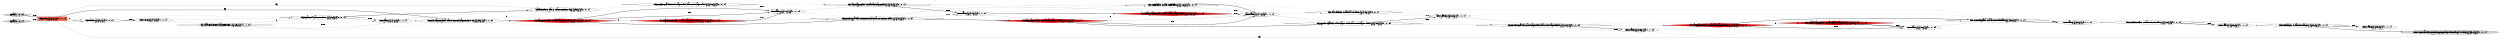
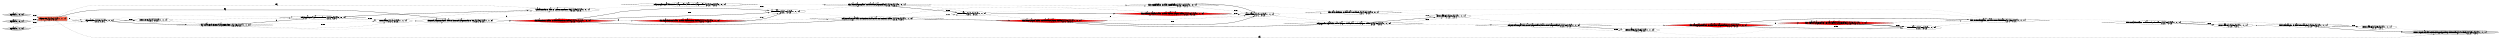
(31, 16) -> (31, 16)
(274, 21) -> (274, 21)
(2077, 22) -> none
none -> (149, 24)
none -> (17, 29)
